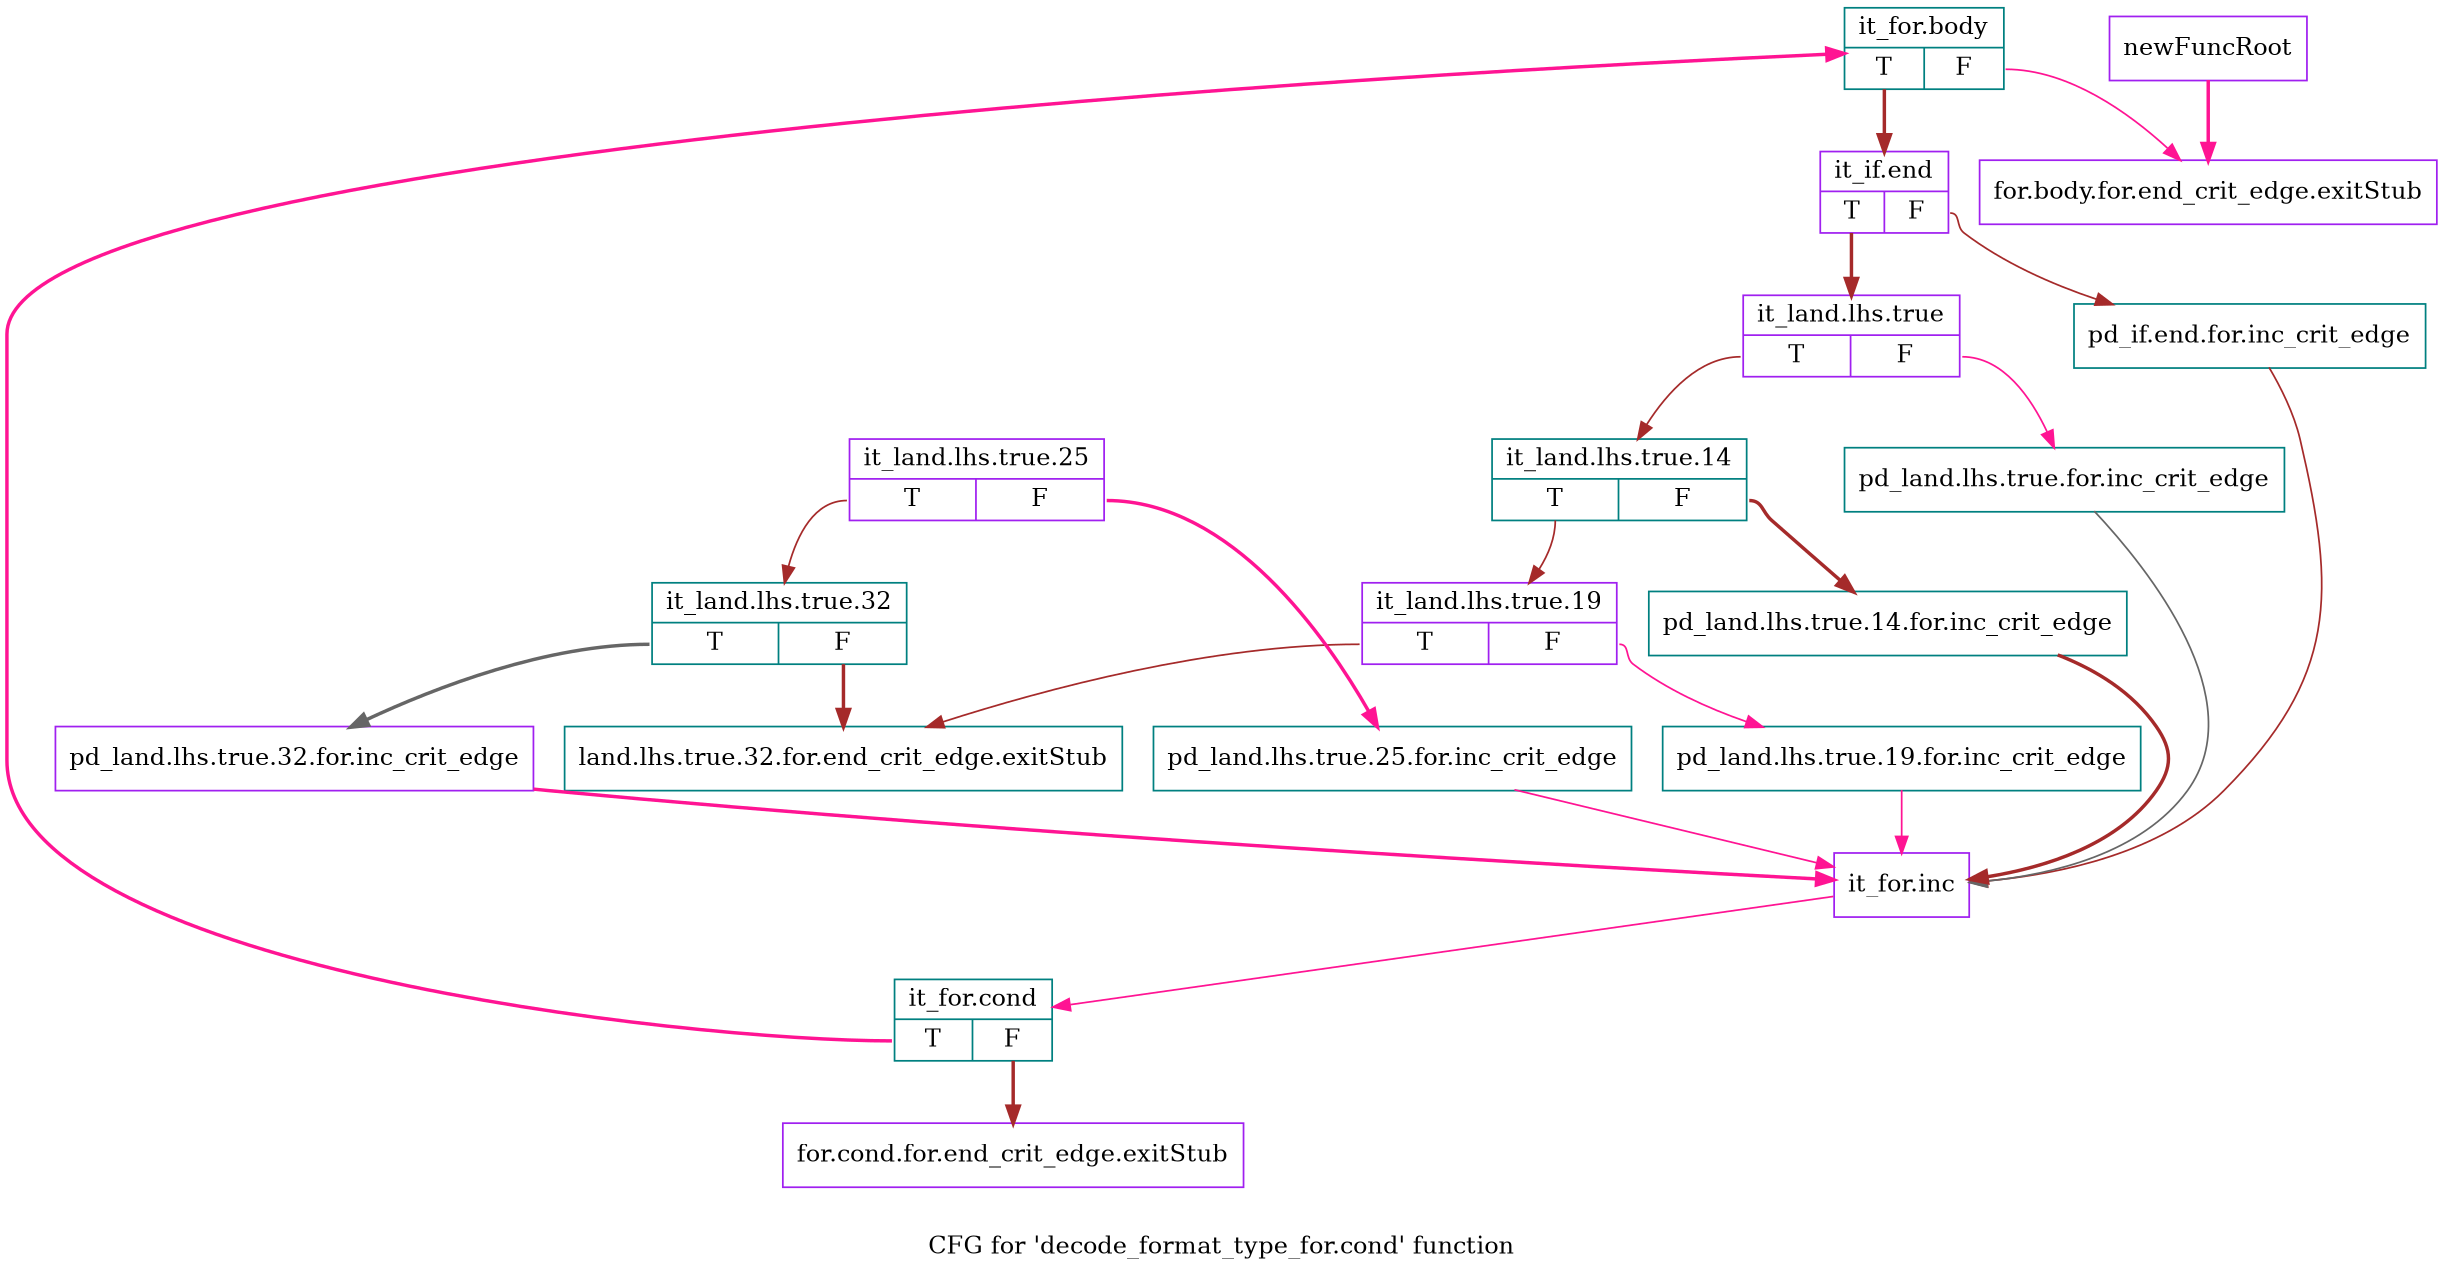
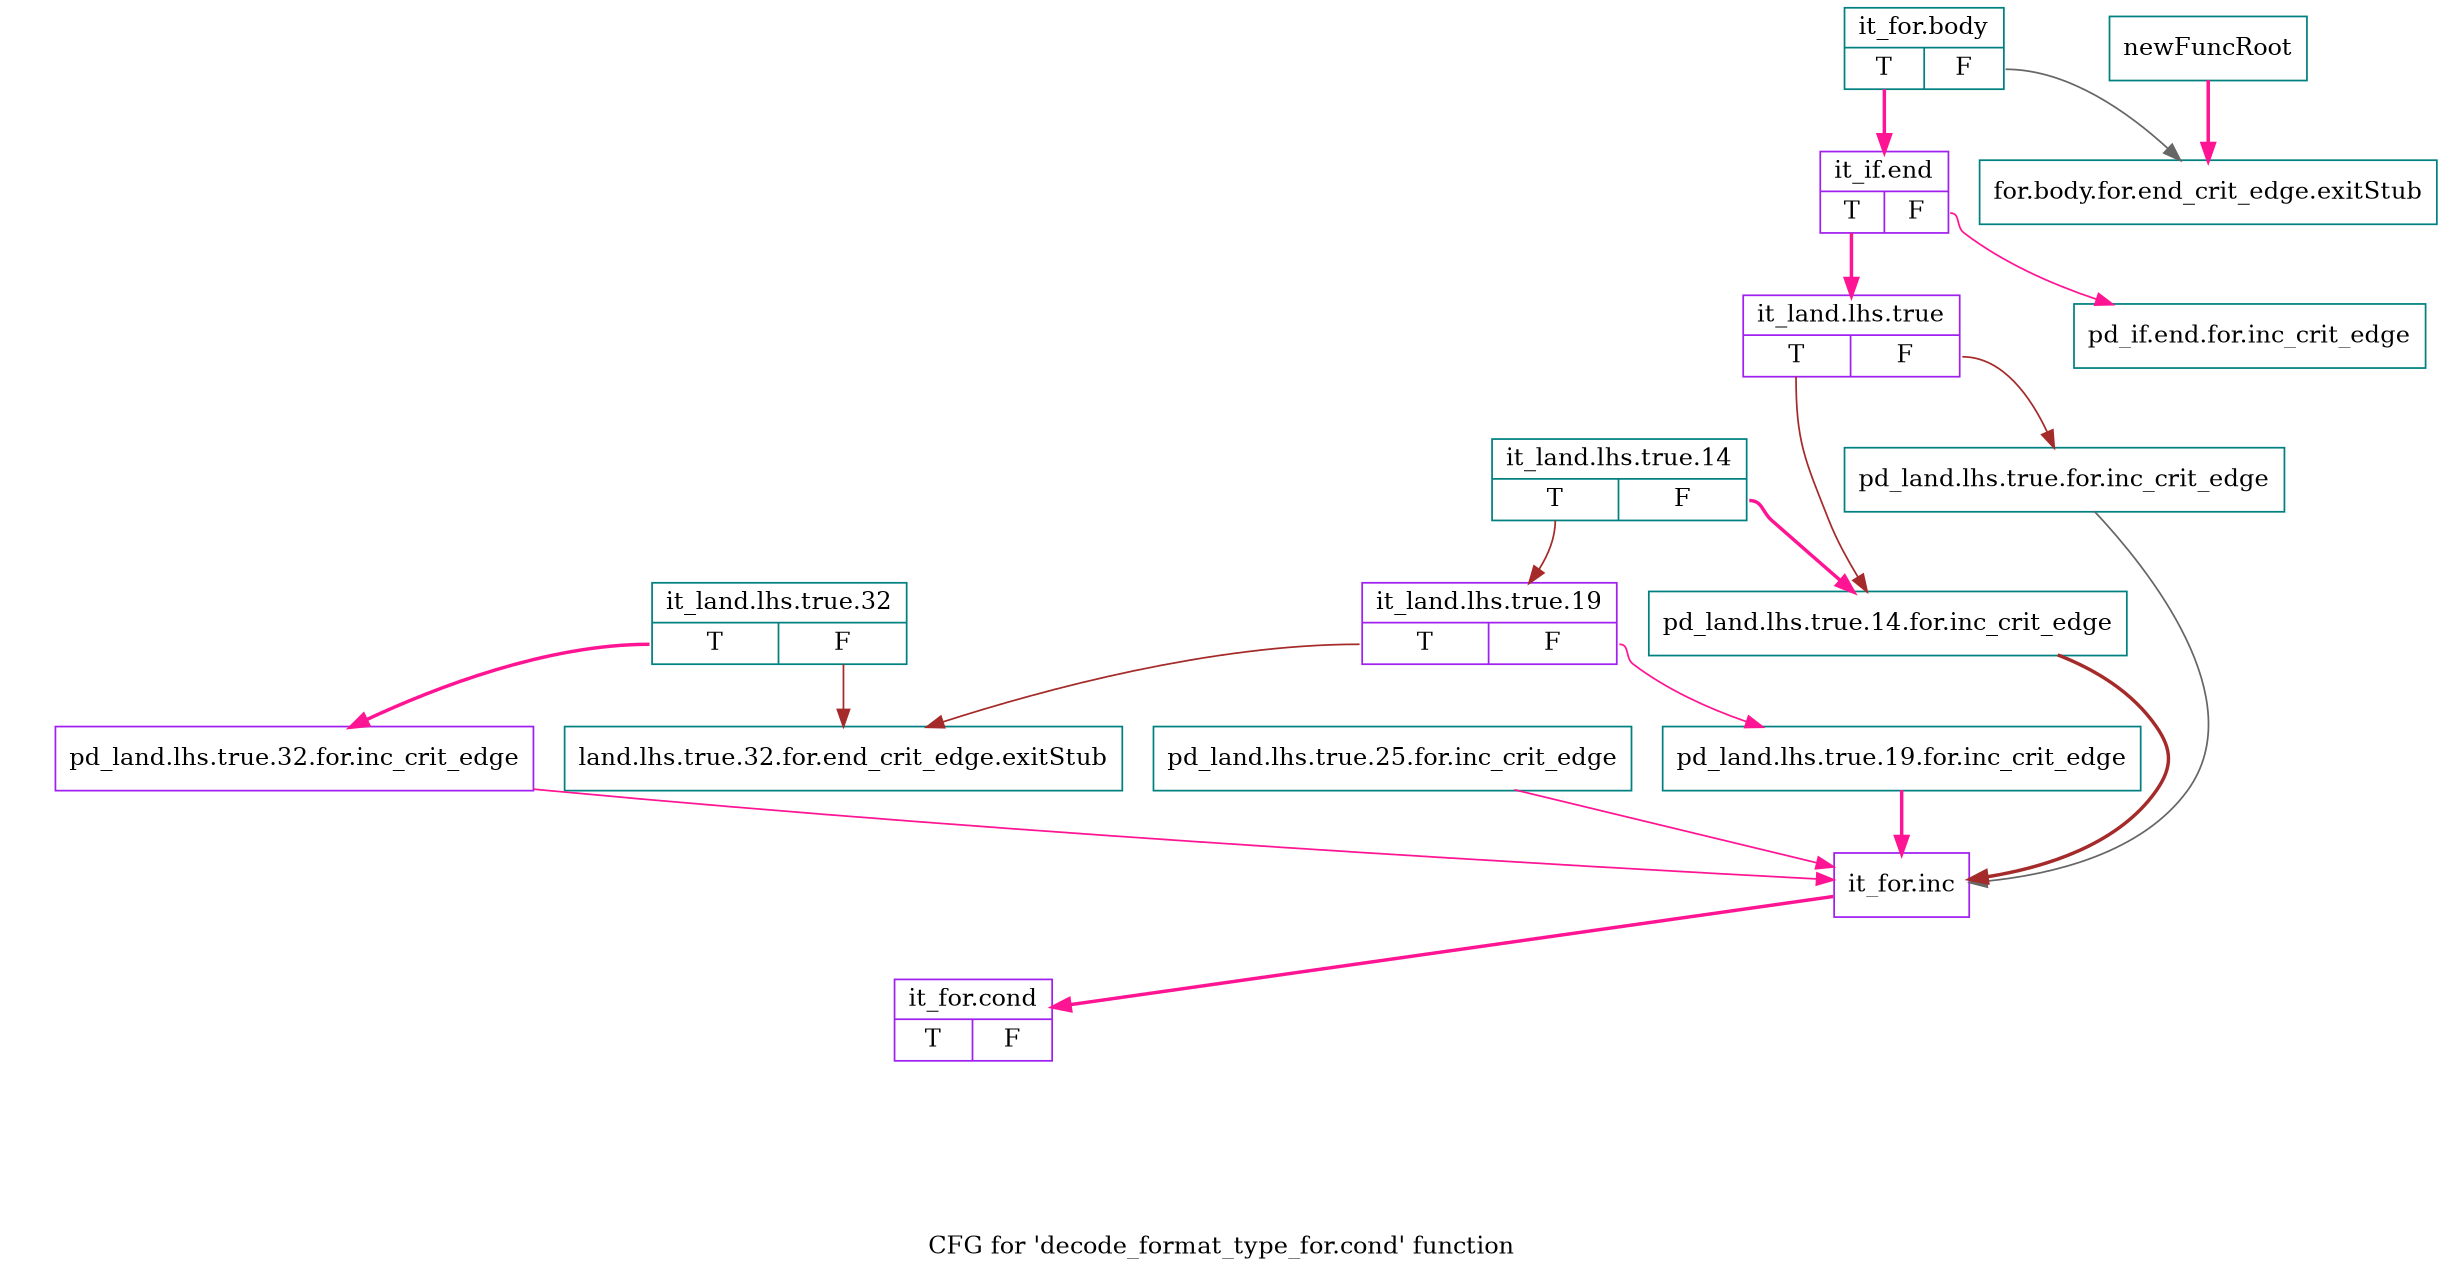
(2208, 48) -> (2208, 48)
(2093, 94) -> (2093, 94)
(1884, 112) -> (1884, 112)
(2208, 192) -> (2208, 192)
(206, 225) -> none
(1851, 255) -> (1851, 255)
(2016, 265) -> (2016, 265)
(1686, 379) -> (1813, 481)
(2015, 382) -> (2015, 382)
(977, 480) -> none
(1794, 540) -> (1794, 540)
(504, 668) -> (504, 668)
(843, 687) -> (843, 687)
(2287, 712) -> none
(1902, 813) -> (1902, 813)
(1175, 840) -> (1175, 840)
(1452, 951) -> (1452, 951)
(973, 1020) -> (973, 1020)
(1013, 1155) -> none
